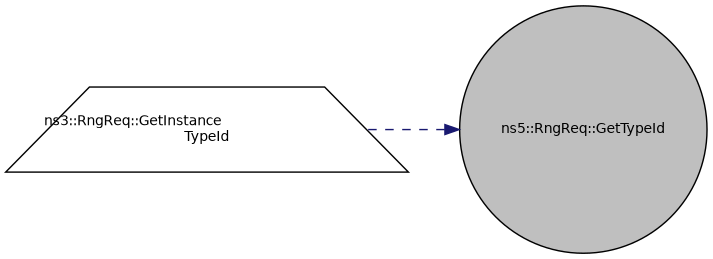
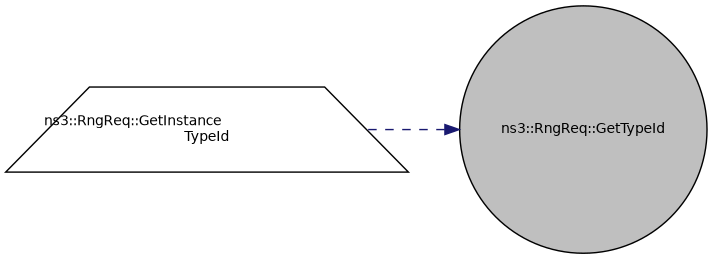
(583, 130) -> (583, 130)
